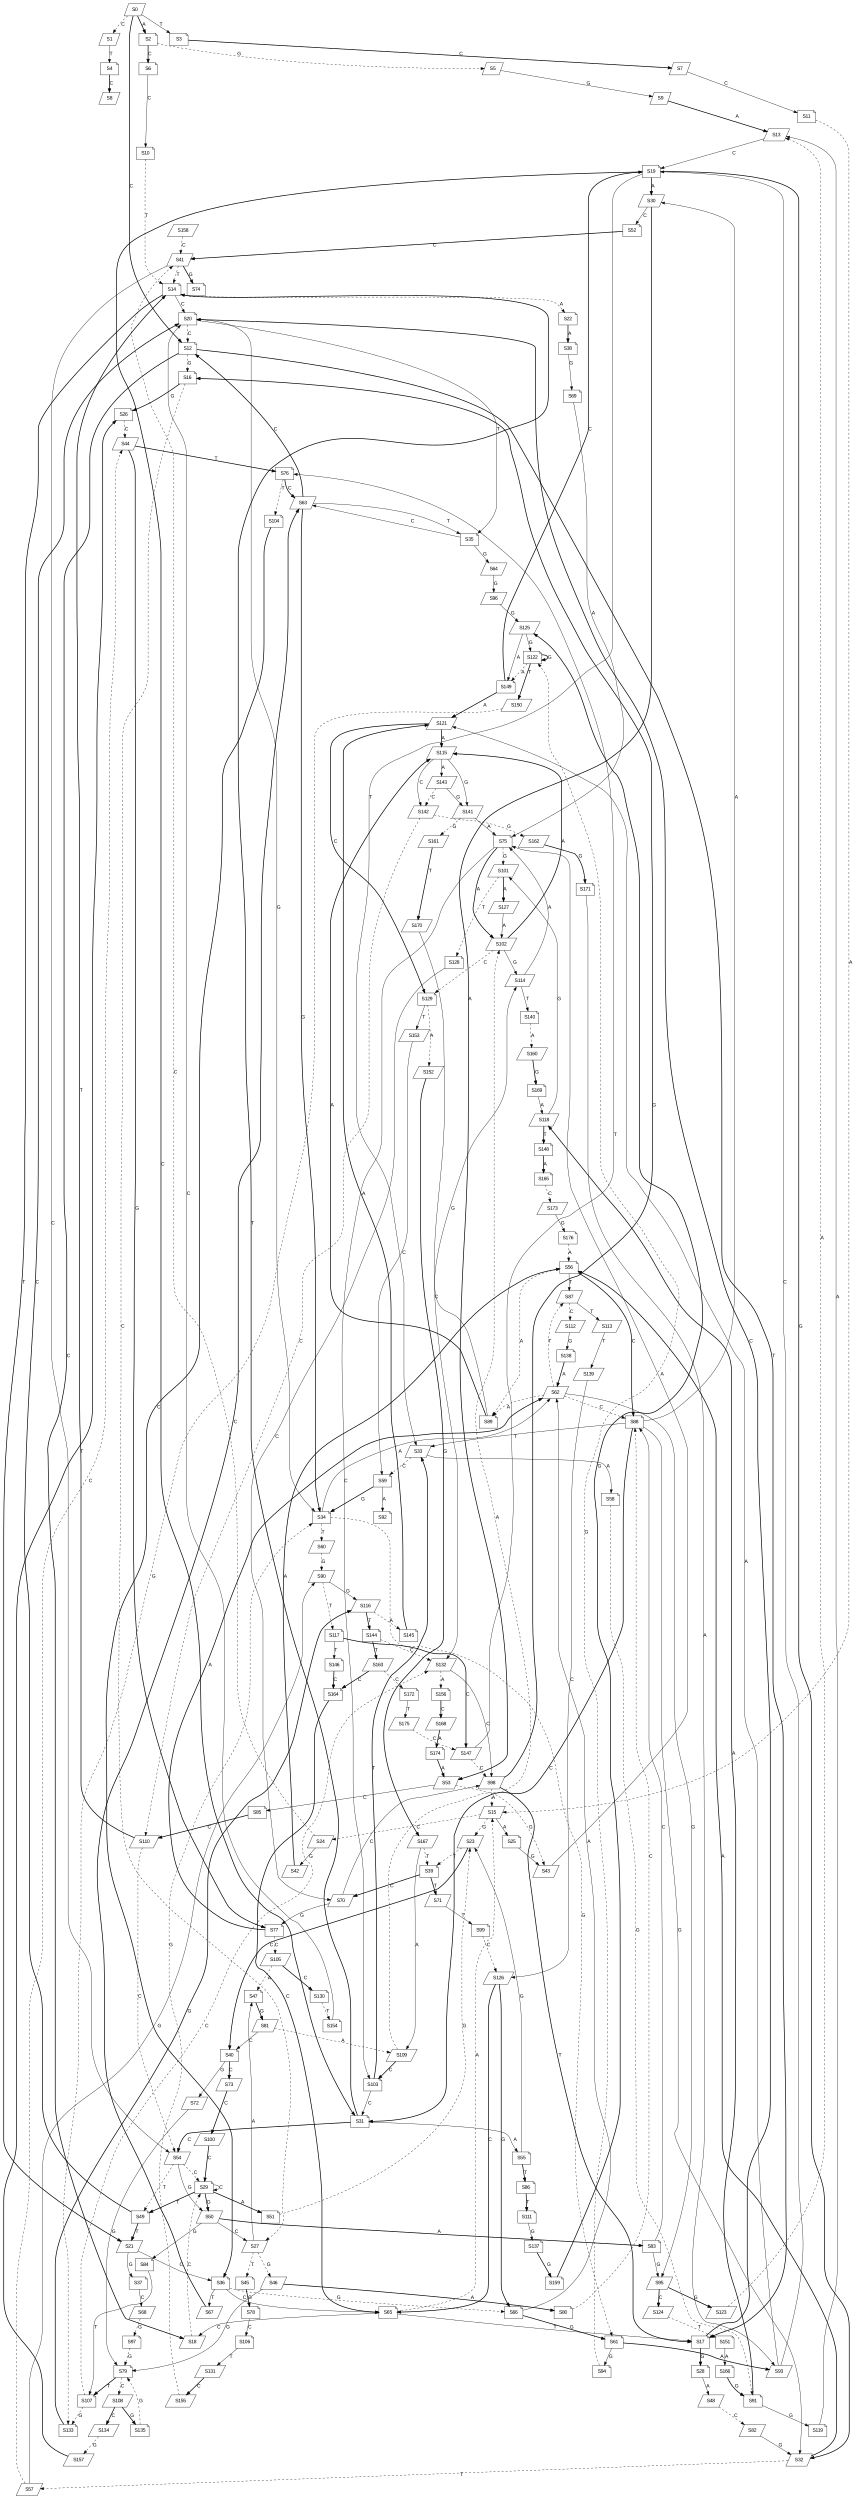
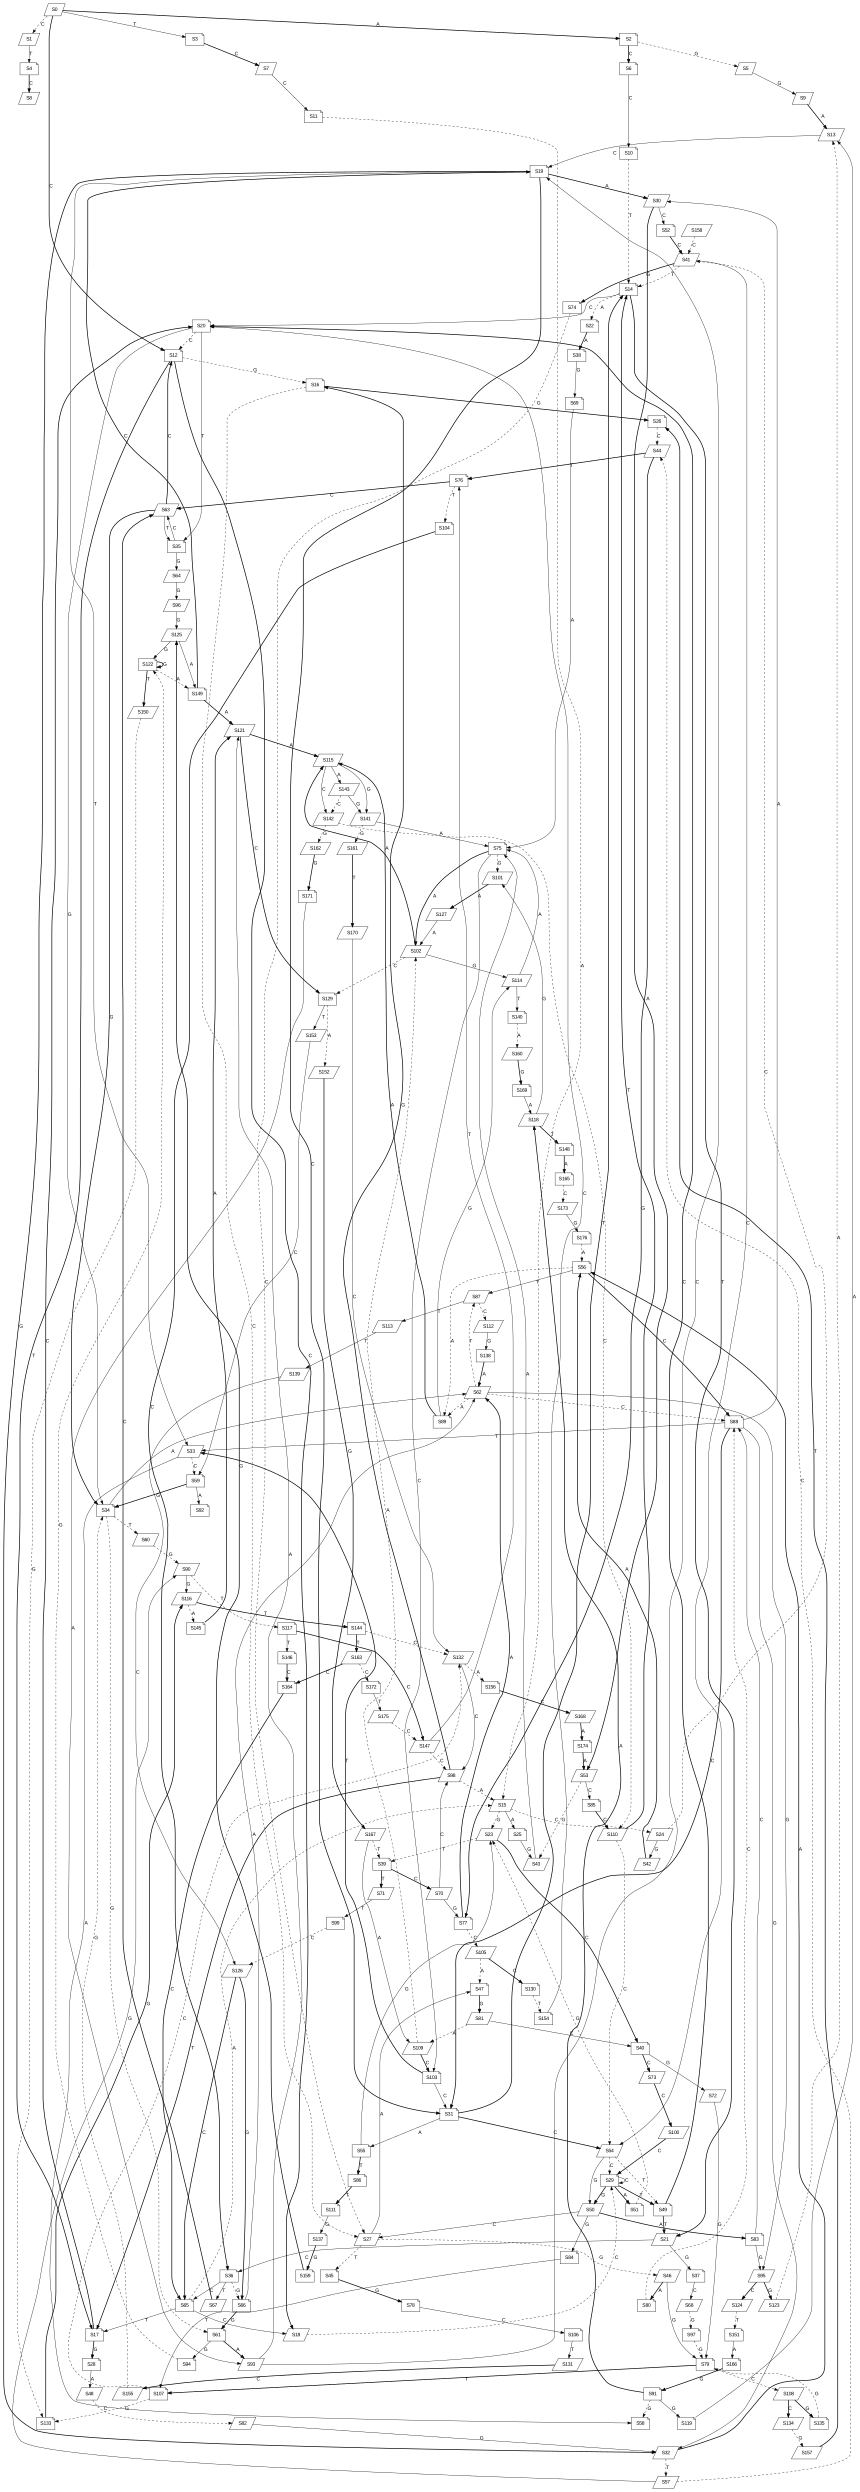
(454, 962) -> none
none -> (260, 1201)
(636, 1970) -> (647, 2407)
